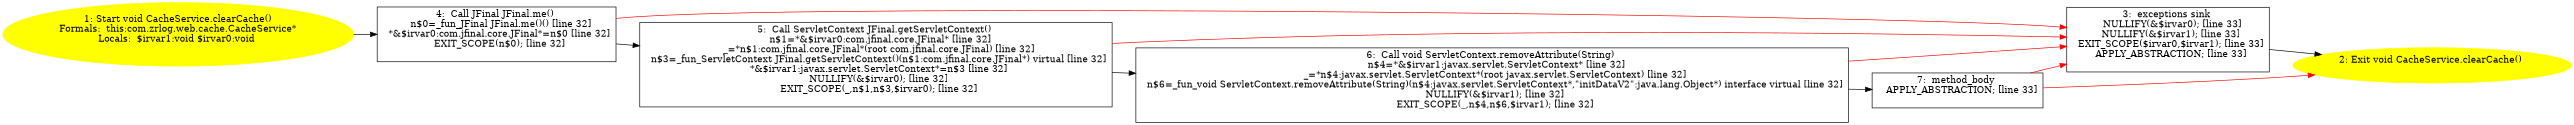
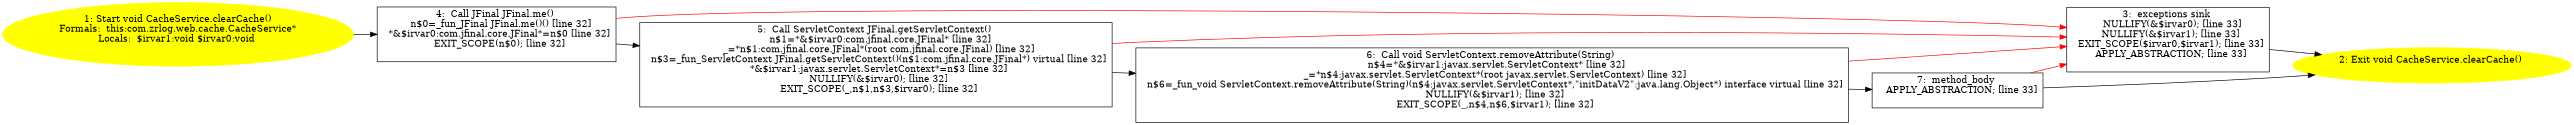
(2176, 83) -> (2176, 83)
